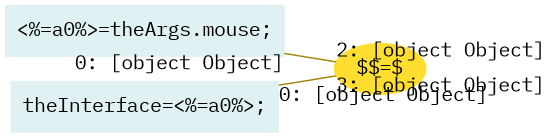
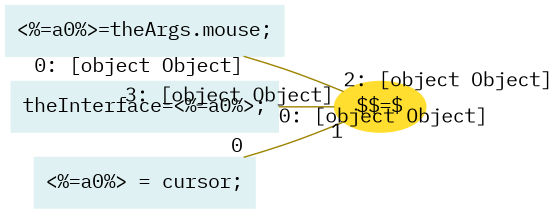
none -> (145, 183)
